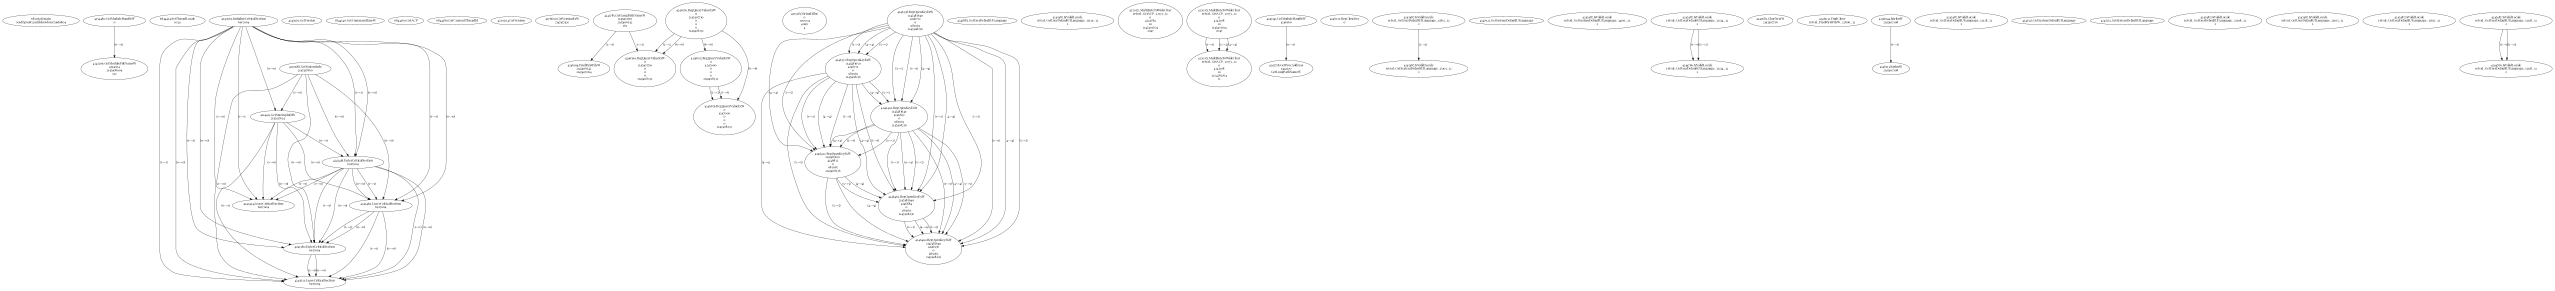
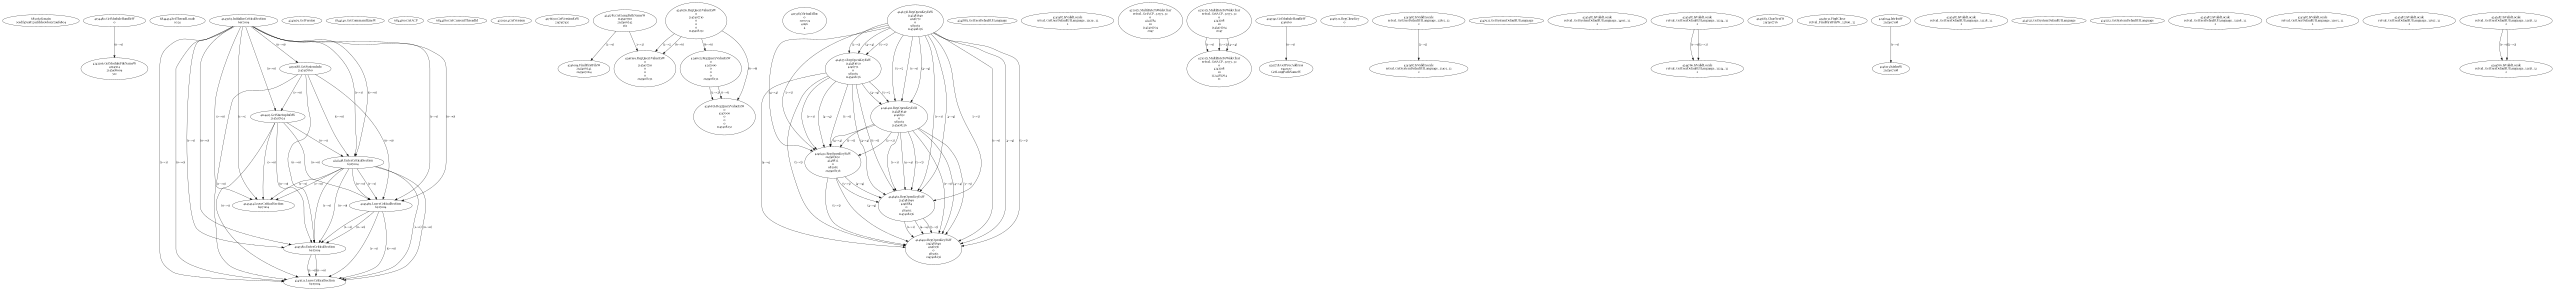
none -> (274, 44)
